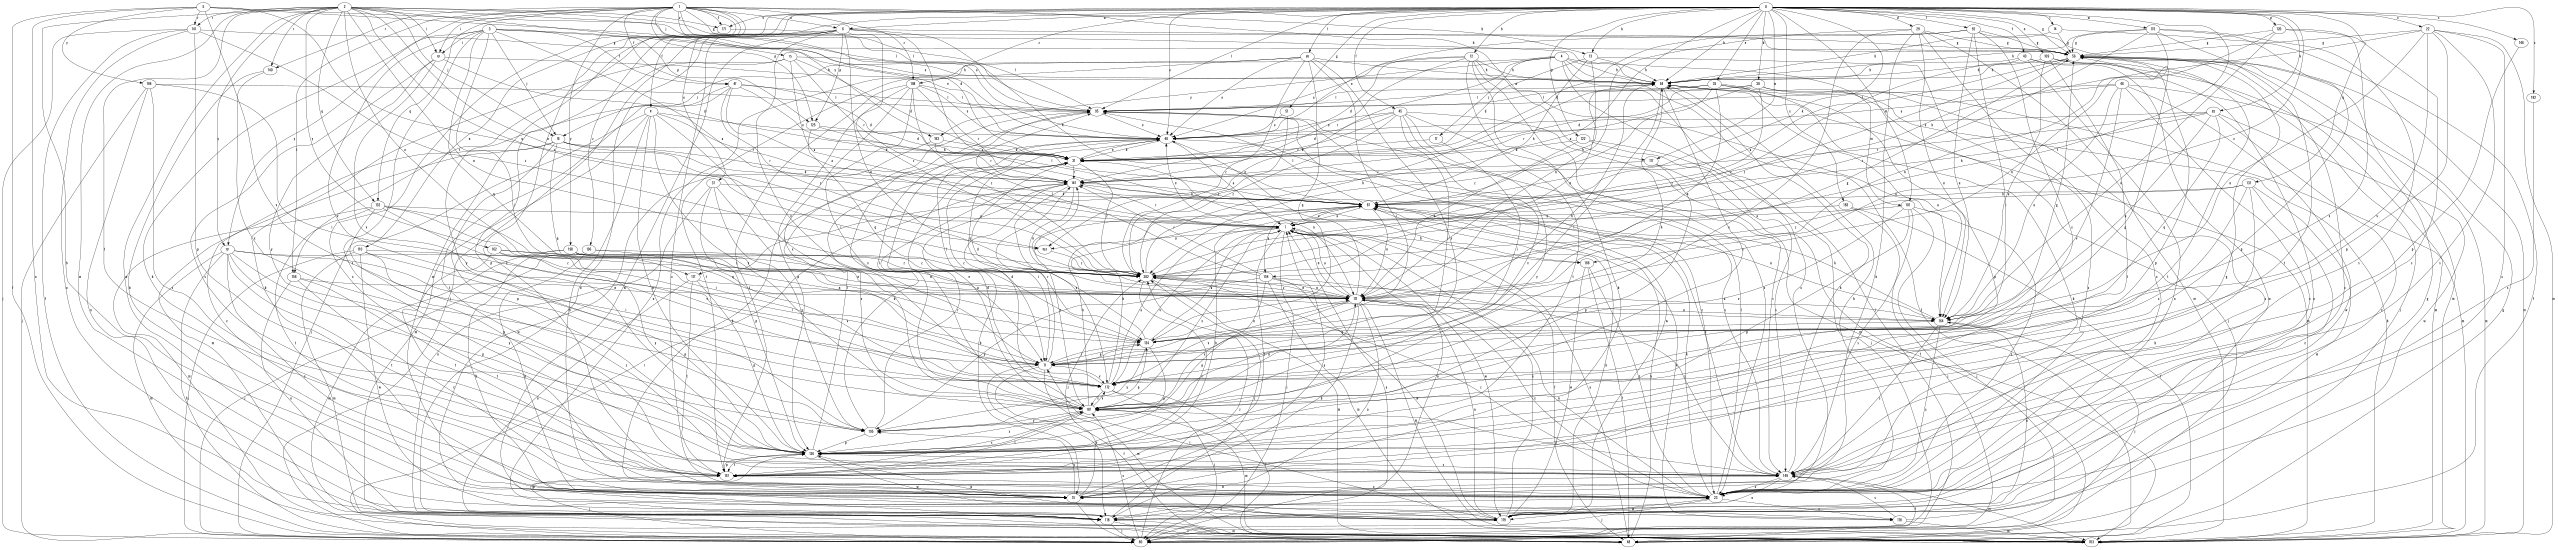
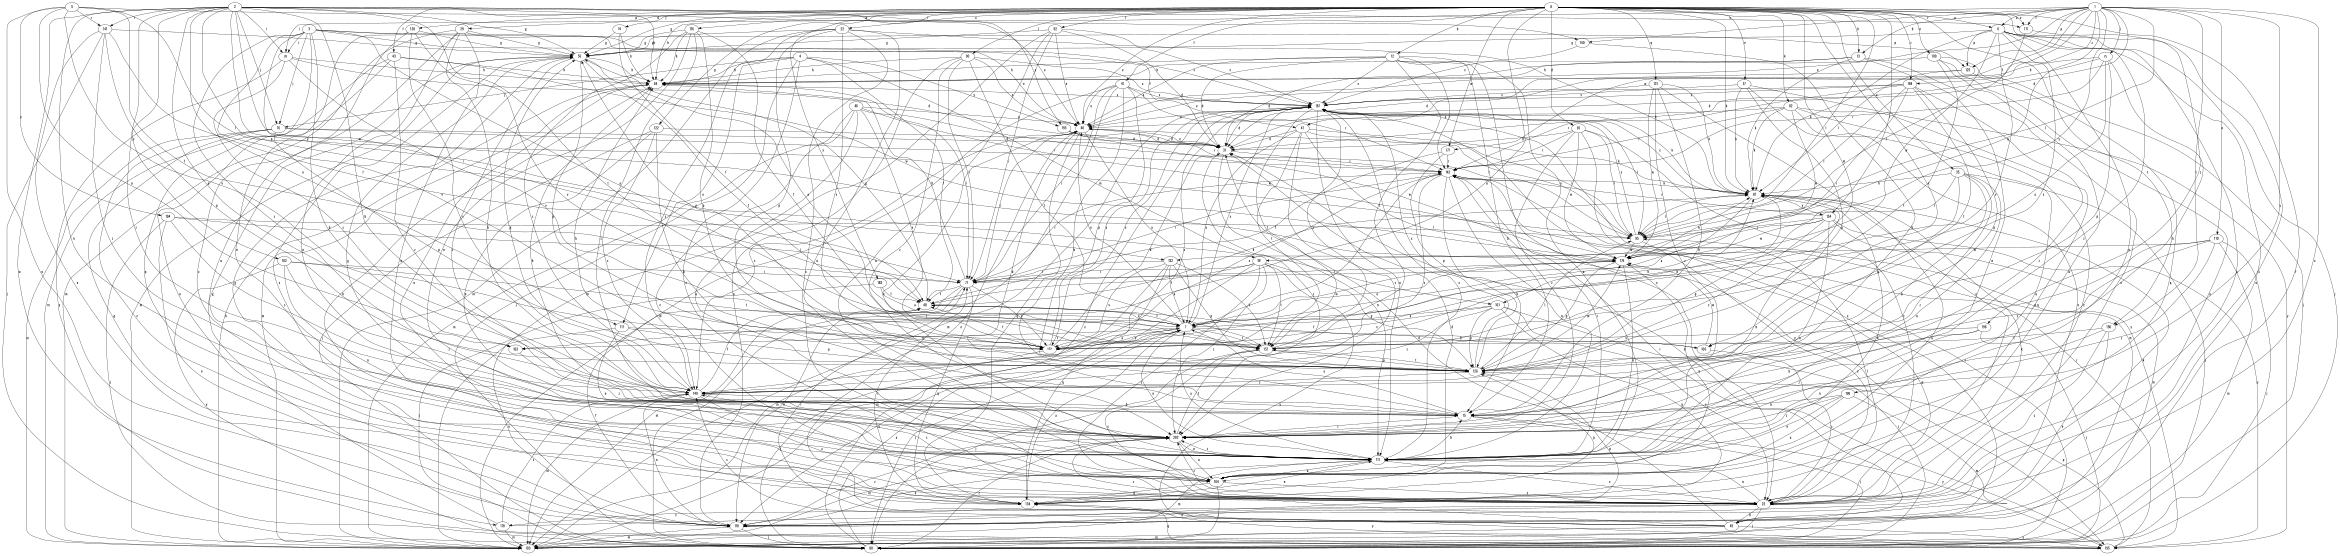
(2521, 43) -> none
none -> (1356, 81)
(1379, 90) -> none
(2534, 98) -> none
(1287, 112) -> none
(1436, 139) -> none
(960, 186) -> none
none -> (1565, 204)
(1329, 254) -> (1570, 492)
(1587, 263) -> (1704, 349)
(1842, 315) -> (1749, 515)
(1205, 340) -> none
none -> (962, 372)
(878, 498) -> none
